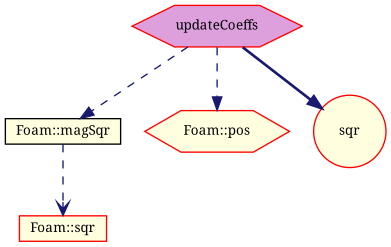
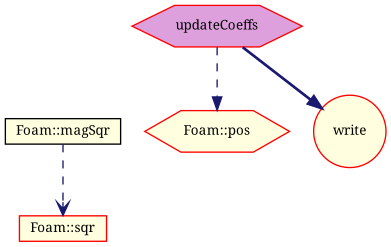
(140, 79) -> none
(350, 131) -> (350, 131)
